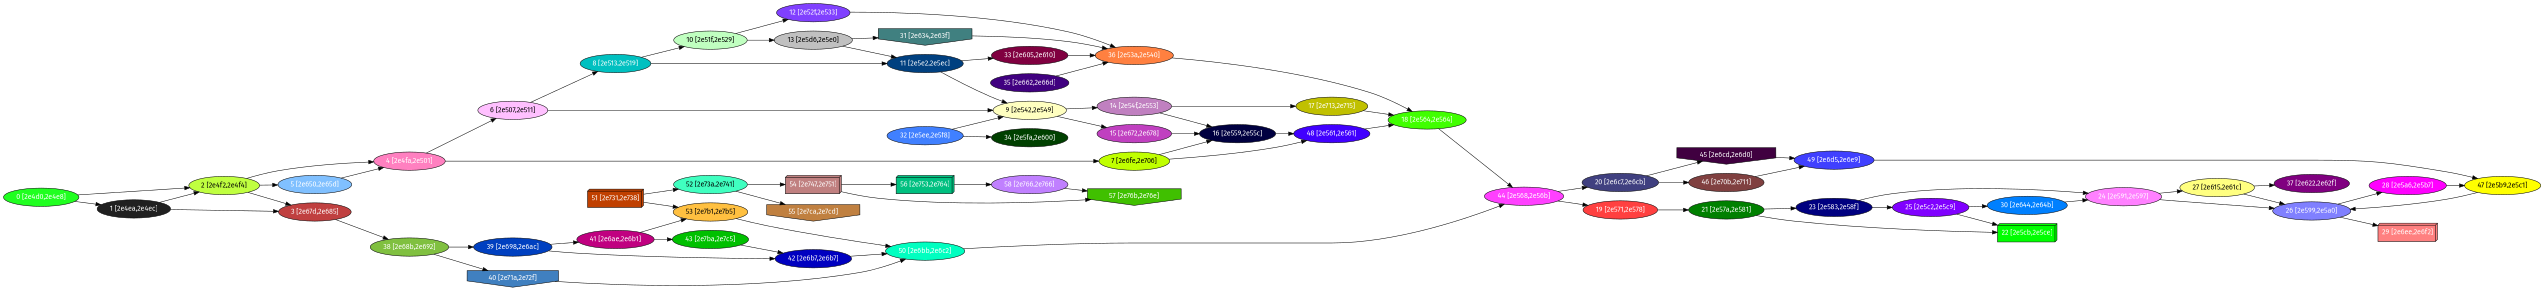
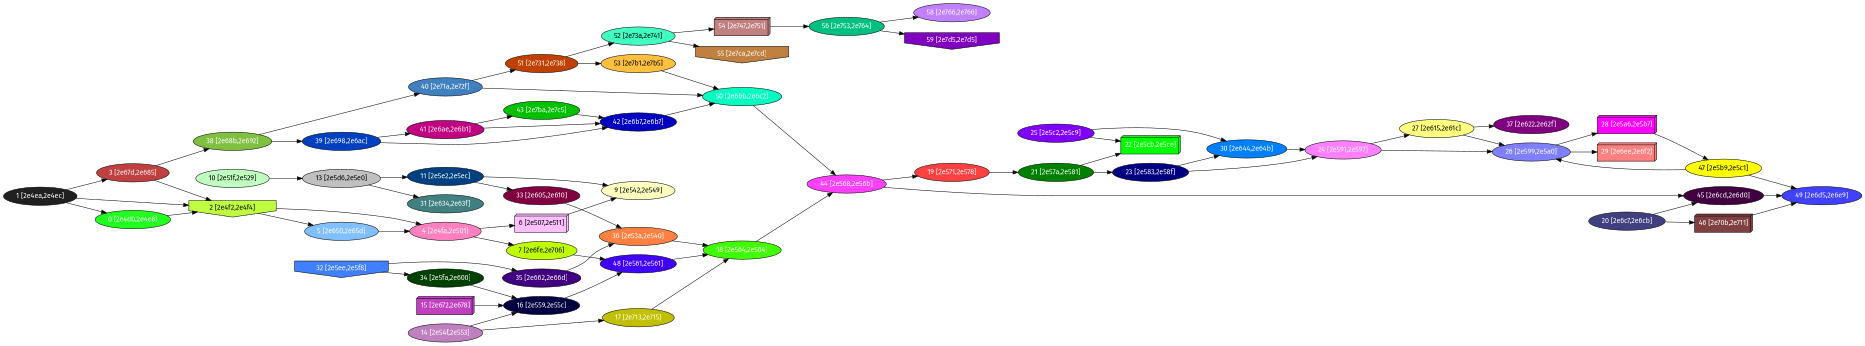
(813, 13) -> none
(925, 36) -> (445, 204)
(1038, 39) -> none
none -> (952, 40)
(615, 64) -> none
none -> (491, 76)
(1079, 108) -> none
(513, 110) -> (542, 223)
(1079, 121) -> none
(975, 124) -> (450, 262)
(1134, 134) -> (445, 306)
(925, 136) -> (341, 268)
(1183, 148) -> (491, 291)
(1726, 155) -> (1724, 196)
(2174, 160) -> (1770, 181)
(1726, 182) -> (1724, 223)
(925, 185) -> (847, 26)
(224, 186) -> (233, 208)
(2408, 186) -> (1627, 125)
(1570, 190) -> (1281, 196)
(1134, 196) -> none
(267, 198) -> (180, 190)
(615, 198) -> (542, 64)
(85, 203) -> (84, 207)
(1880, 207) -> (1196, 161)
(661, 226) -> (539, 126)
(513, 278) -> (445, 87)
